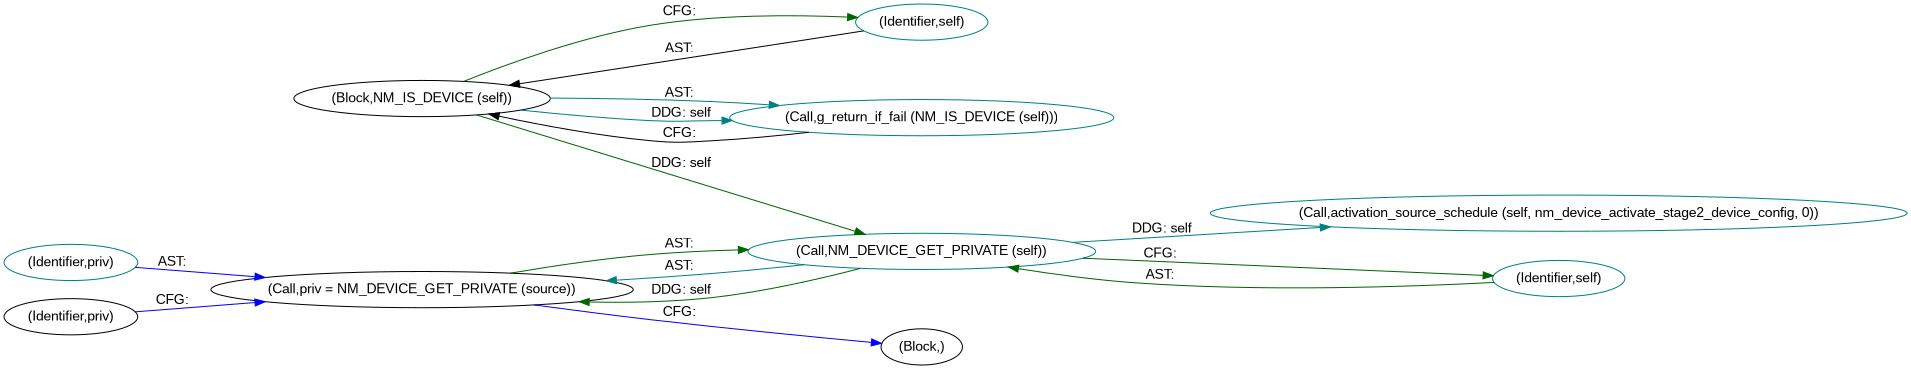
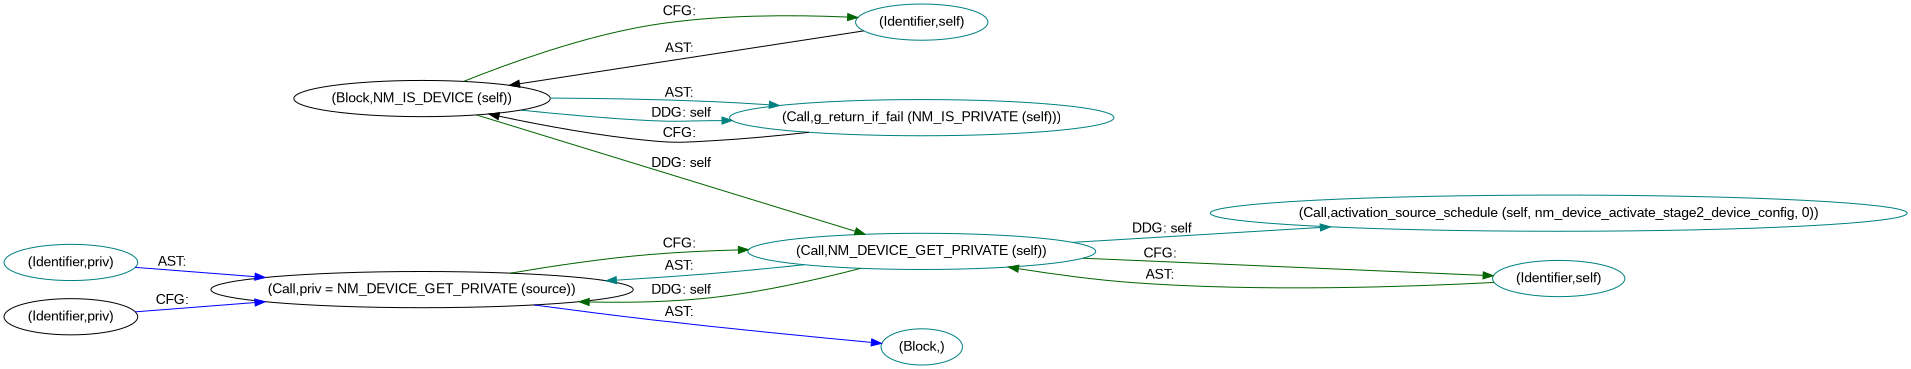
(922, 118) -> (922, 118)
(681, 244) -> (681, 244)
(681, 312) -> (681, 312)
(922, 347) -> (922, 347)
